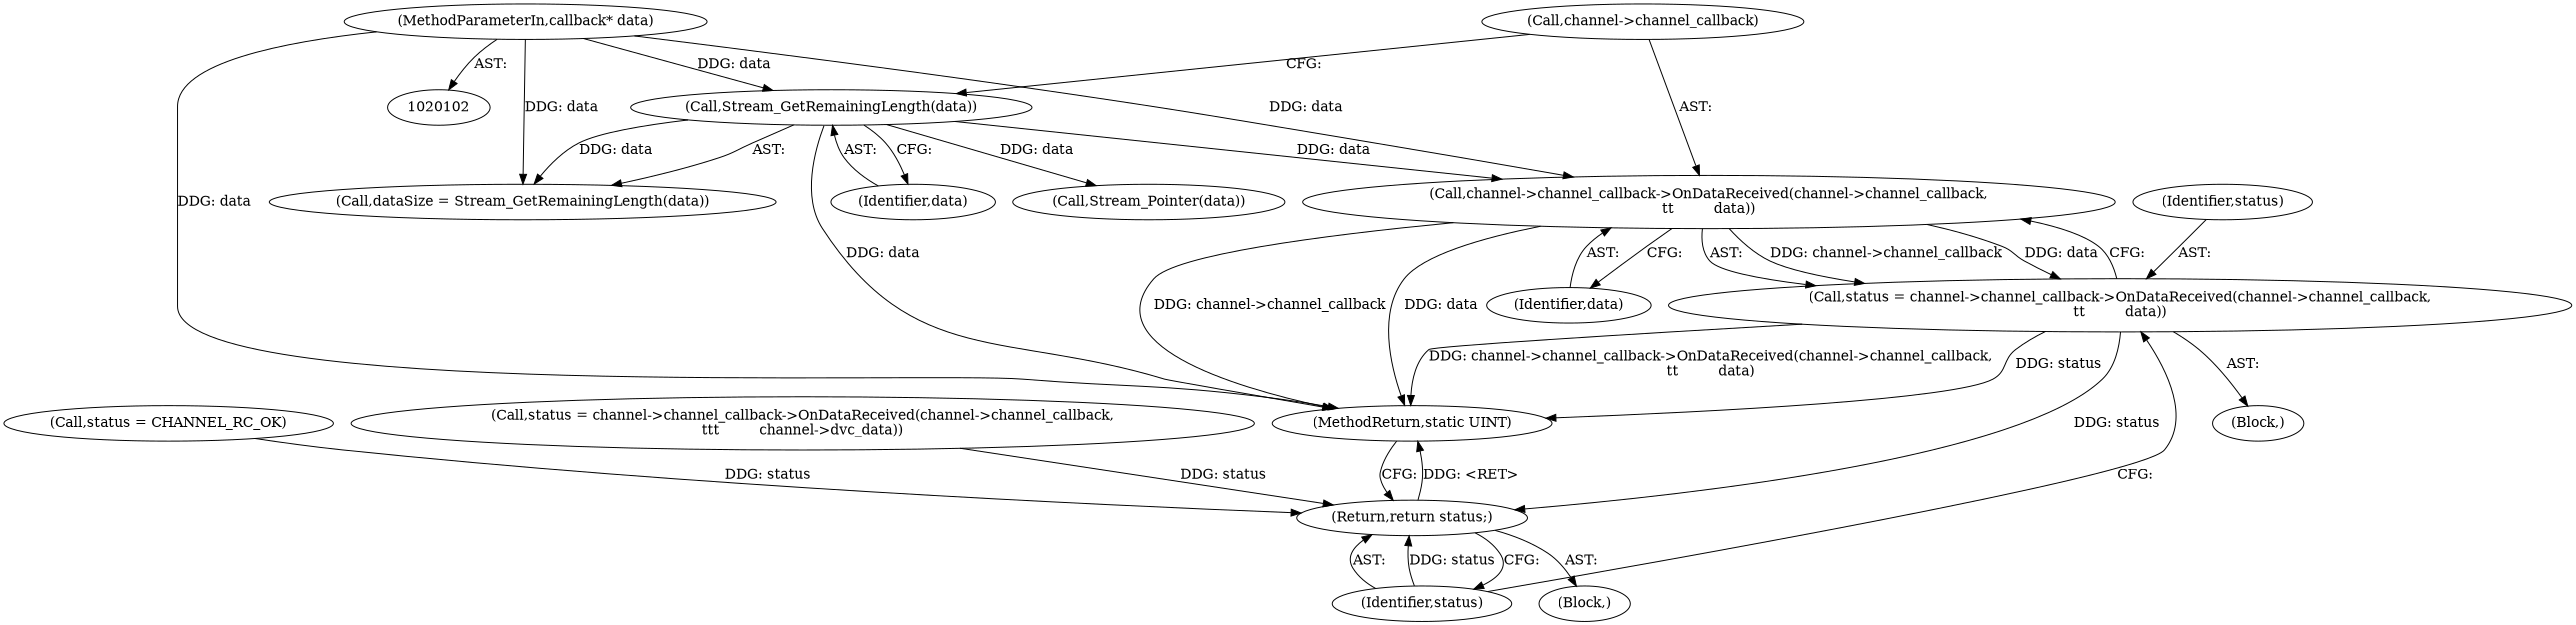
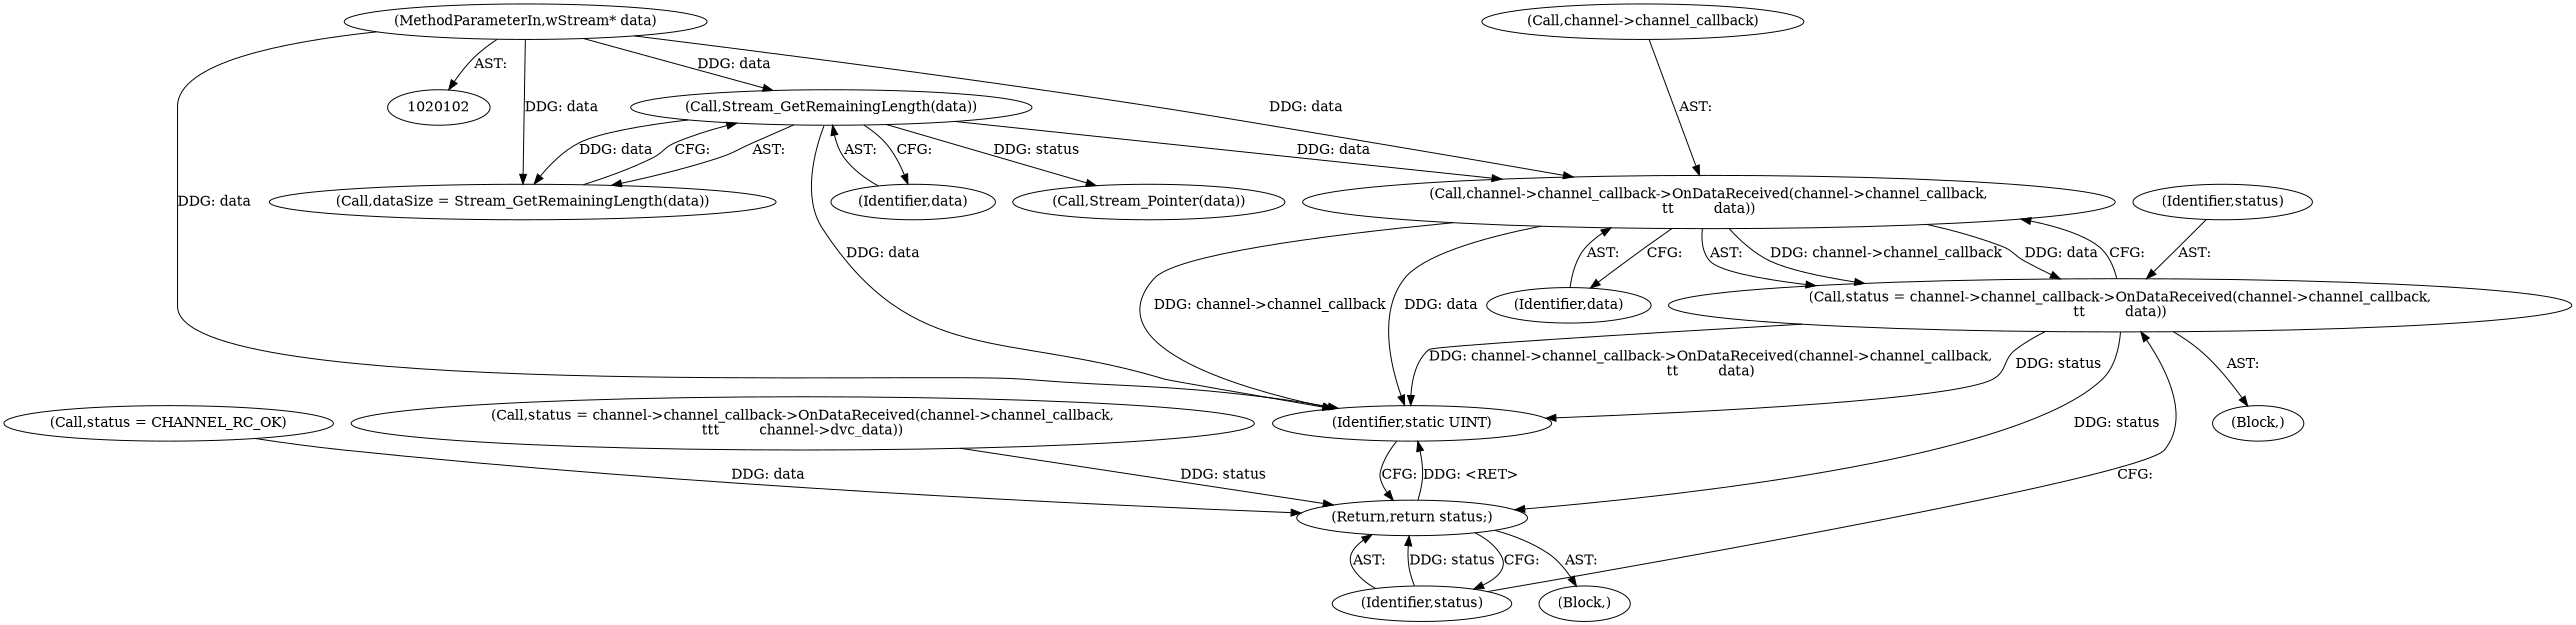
(526, 22) -> (526, 22)
(1248, 63) -> (656, 156)
(1037, 150) -> (1037, 150)
(1412, 423) -> (1412, 423)
(768, 475) -> (768, 475)
